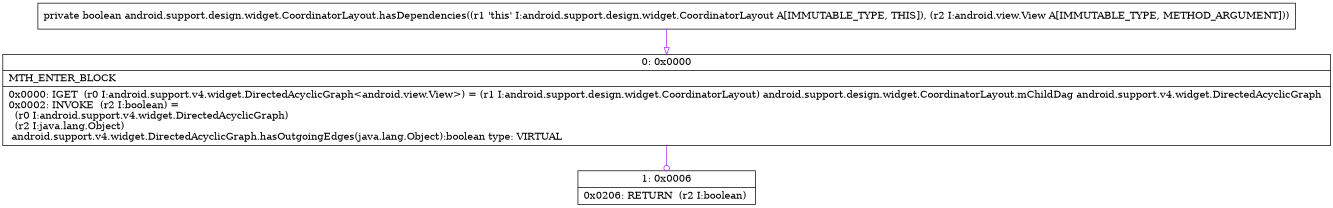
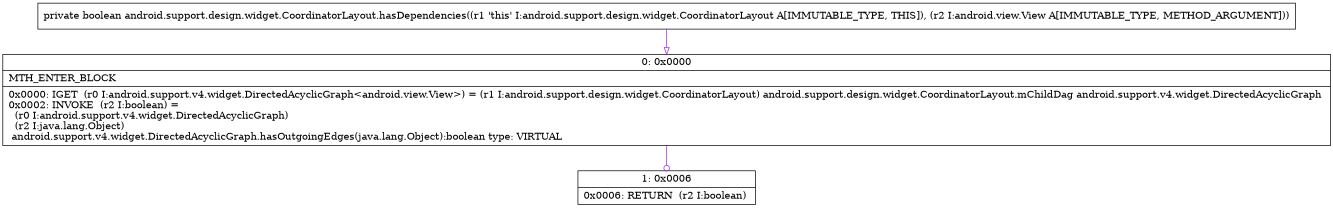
(667, 196) -> (667, 196)
